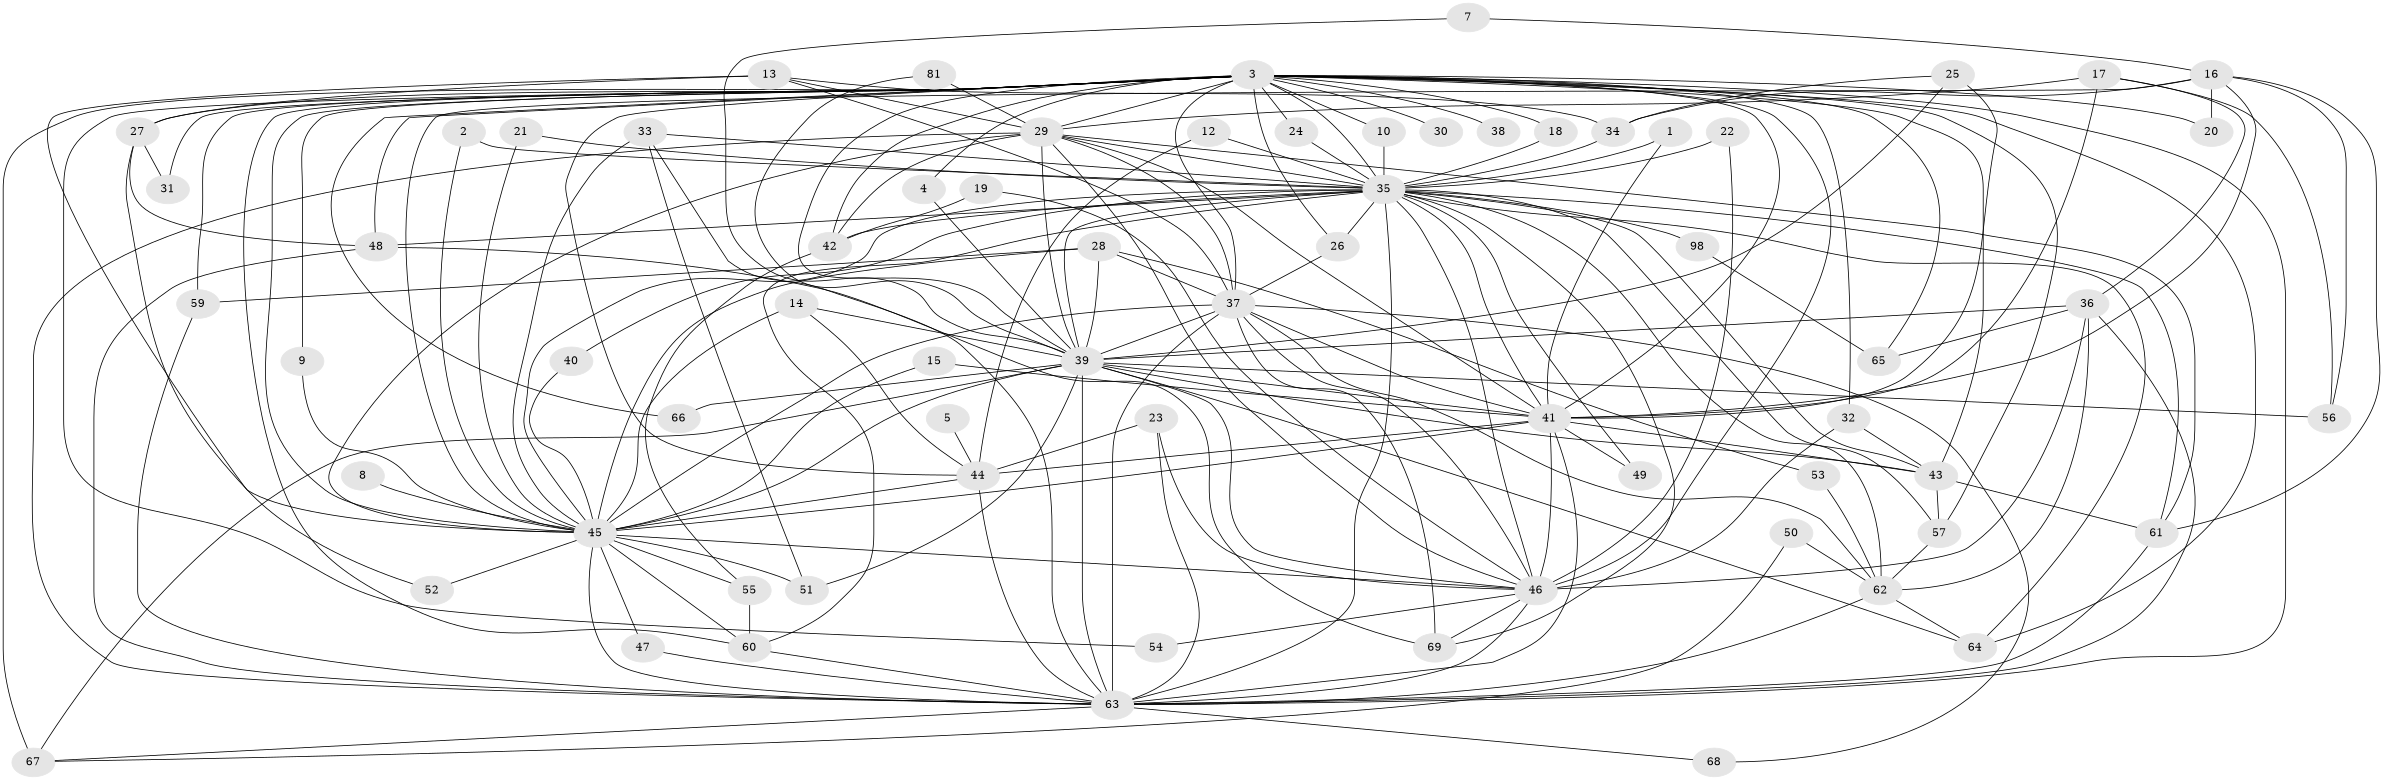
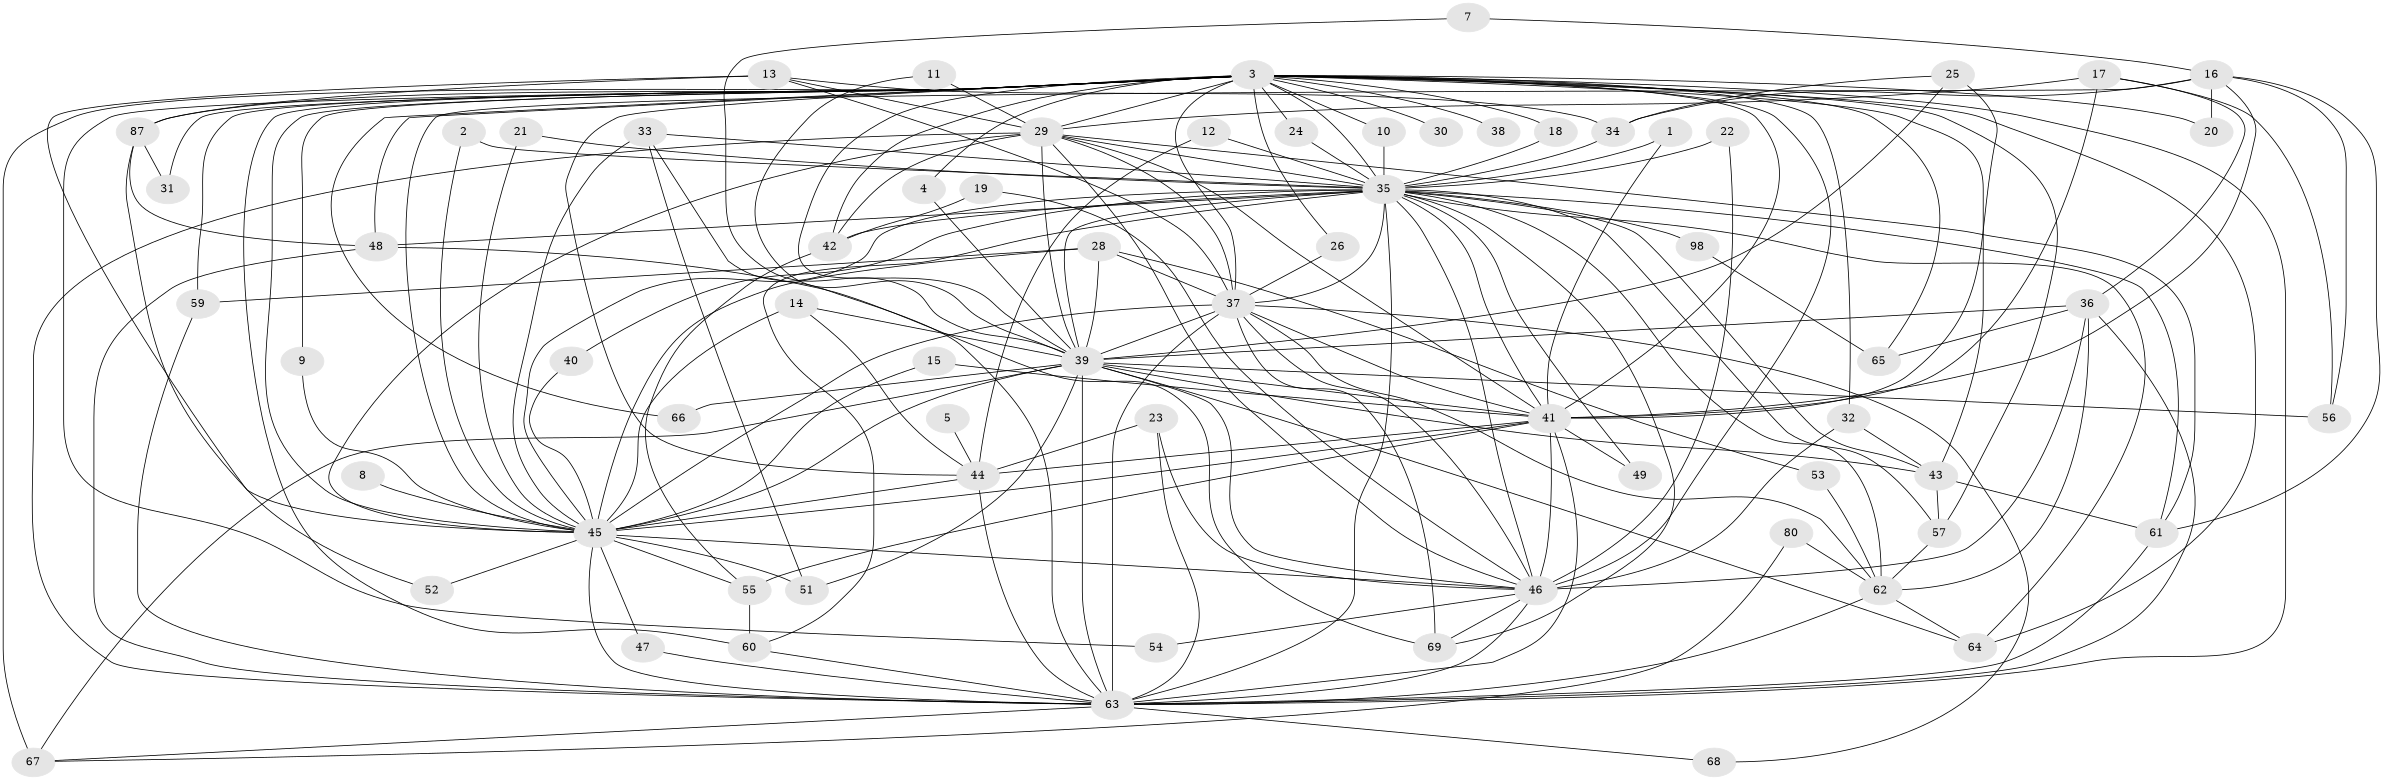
(934, 75) -> (934, 75)
(138, 132) -> (138, 132)
(1361, 218) -> (1346, 277)
(1743, 447) -> (1145, 493)
(1791, 533) -> (1791, 533)
(672, 590) -> none
